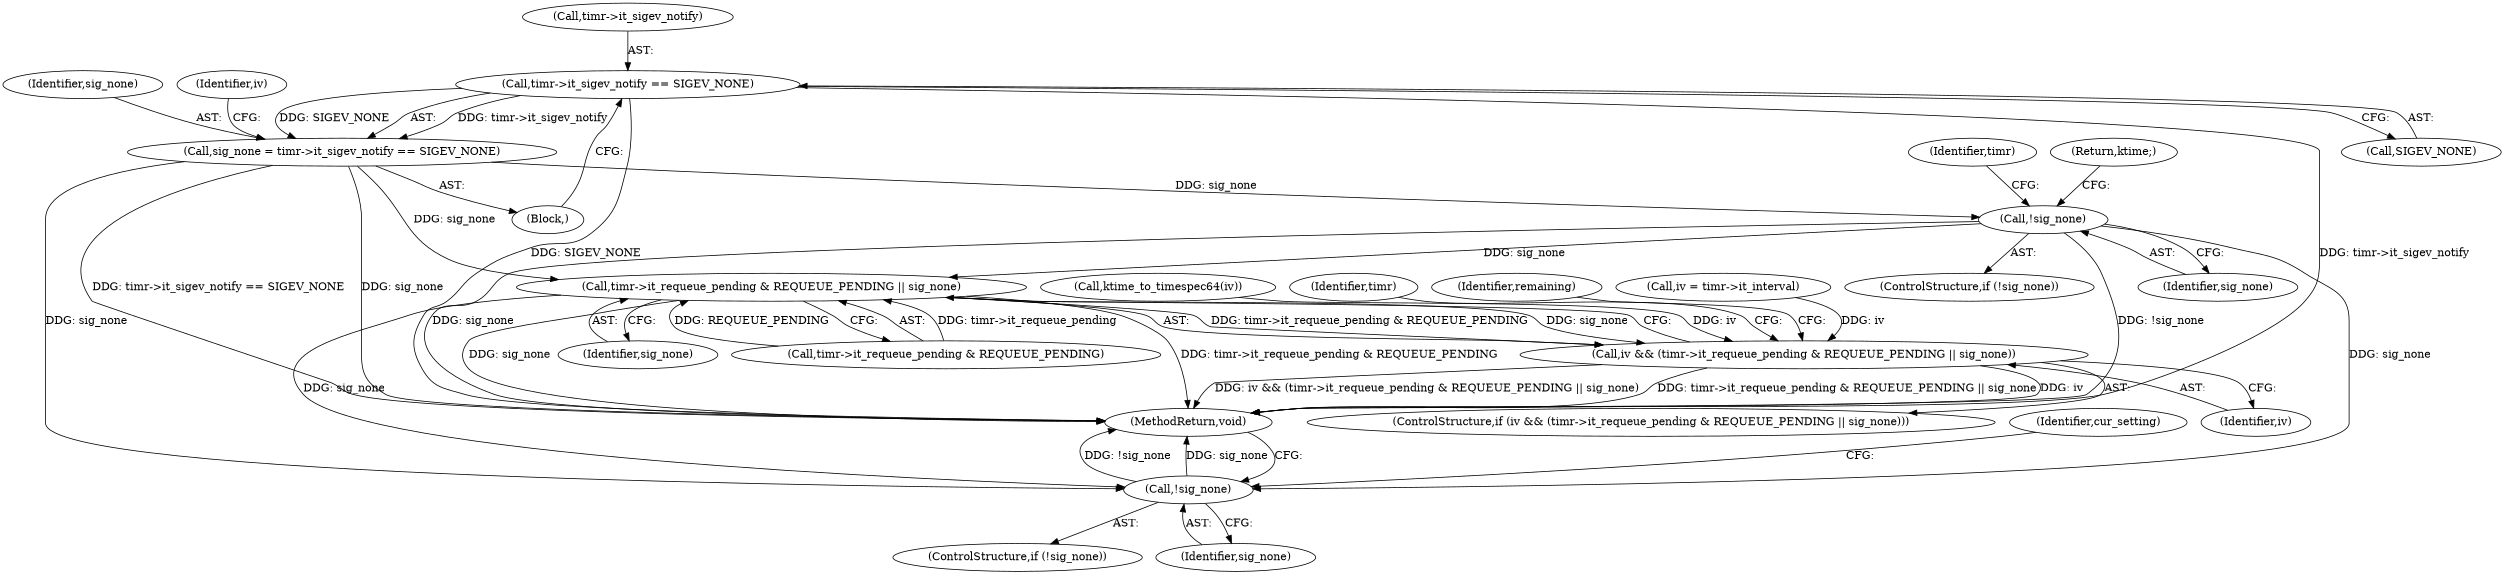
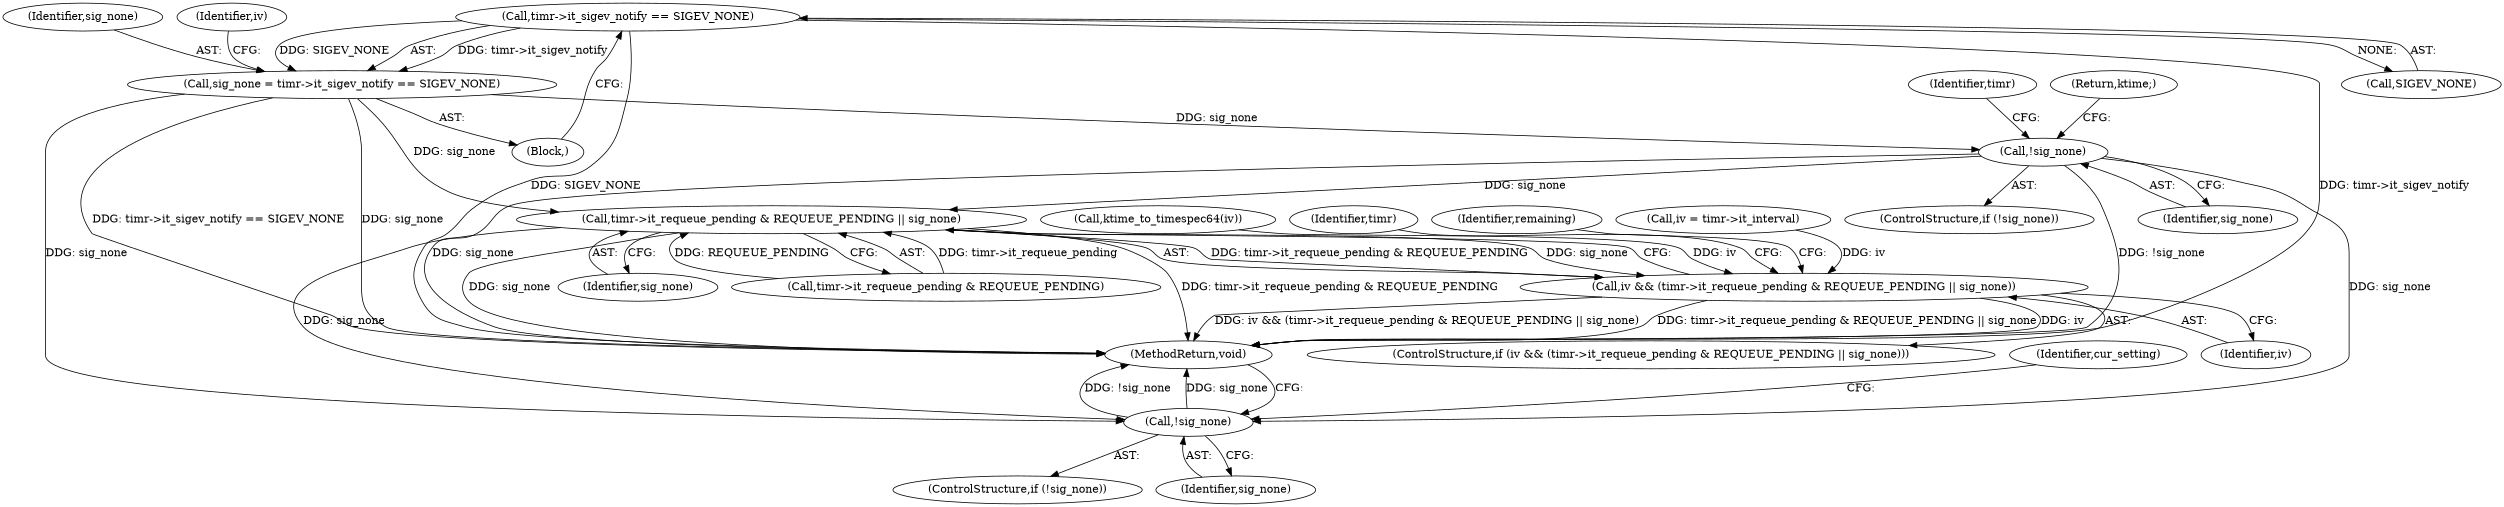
(628, 17) -> none
(2377, 118) -> (2379, 51)
